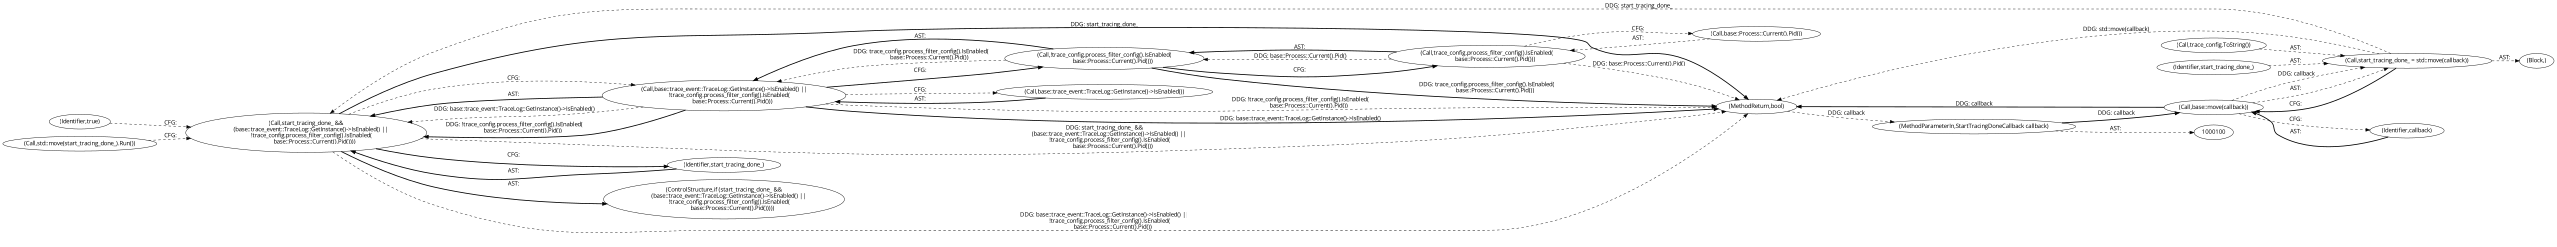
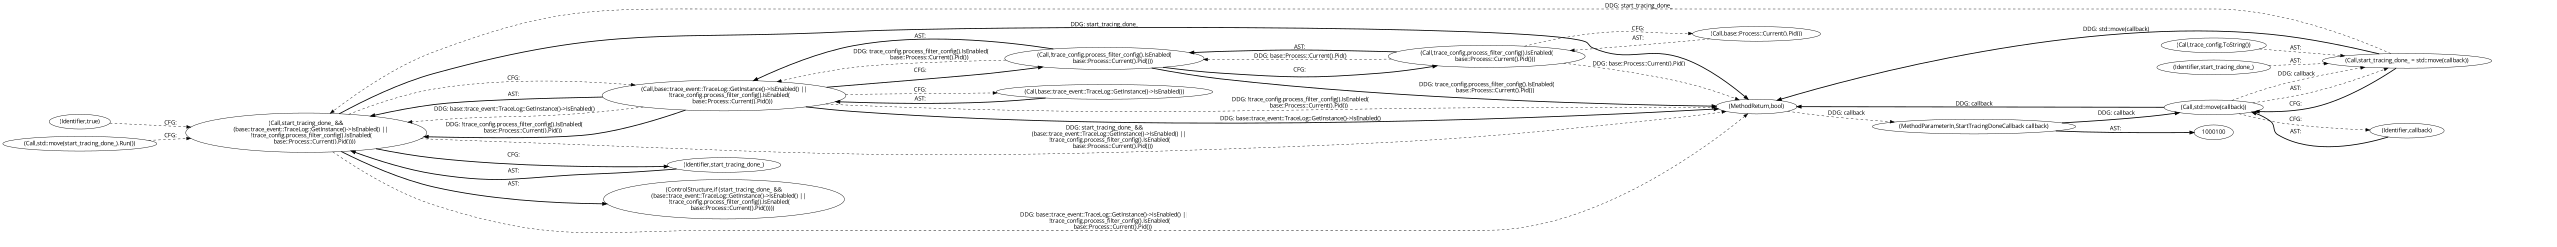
(2078, 38) -> (2078, 38)
(2537, 61) -> none
(2214, 107) -> (2214, 107)
(2123, 133) -> (2123, 133)
